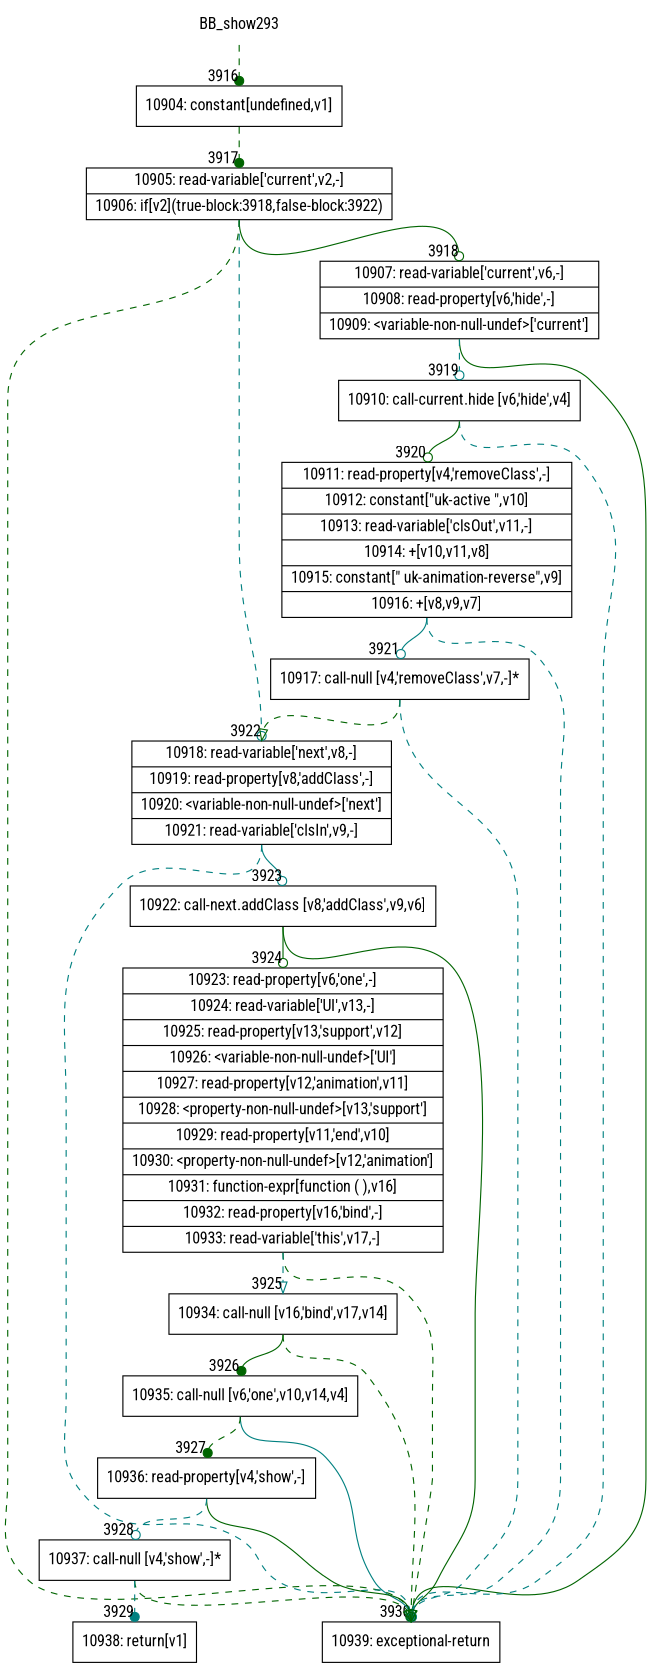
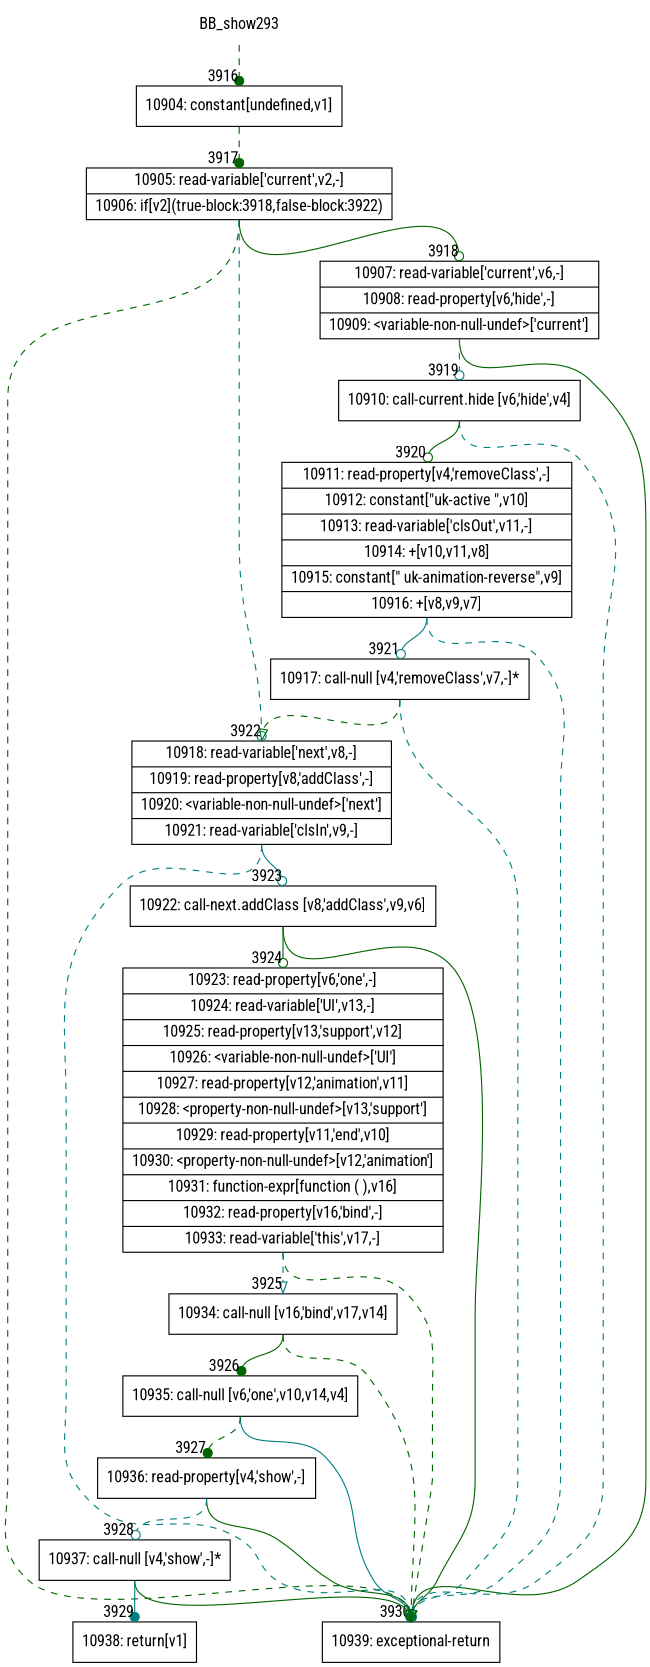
(135, 1597) -> (135, 1597)
(267, 1602) -> (267, 1602)
